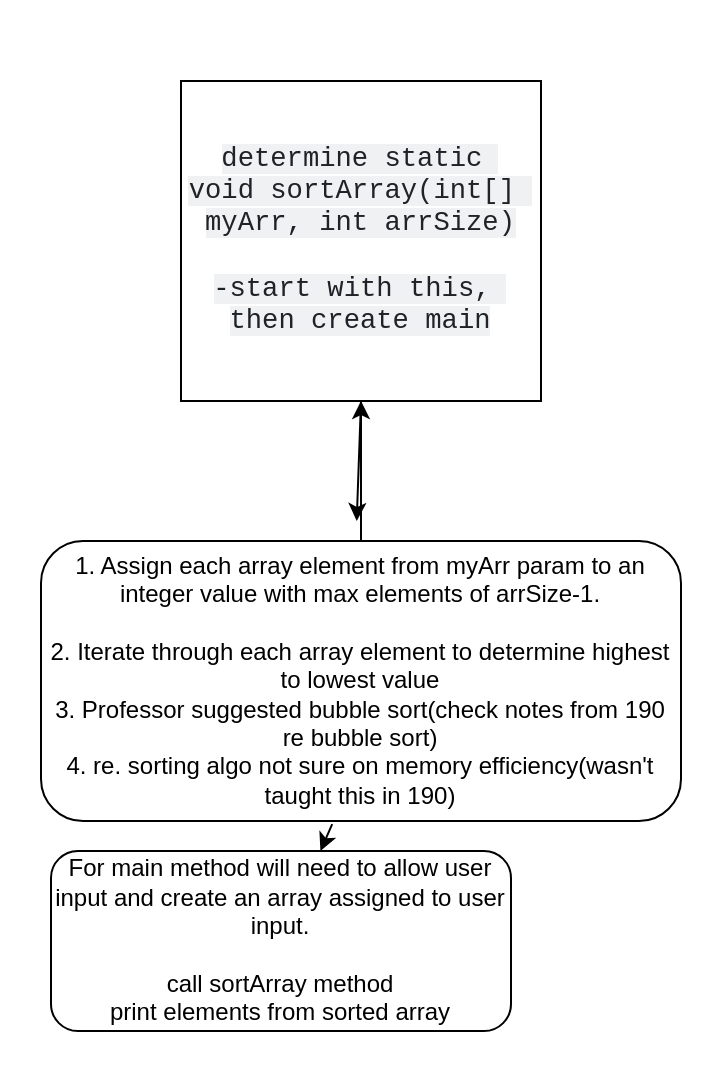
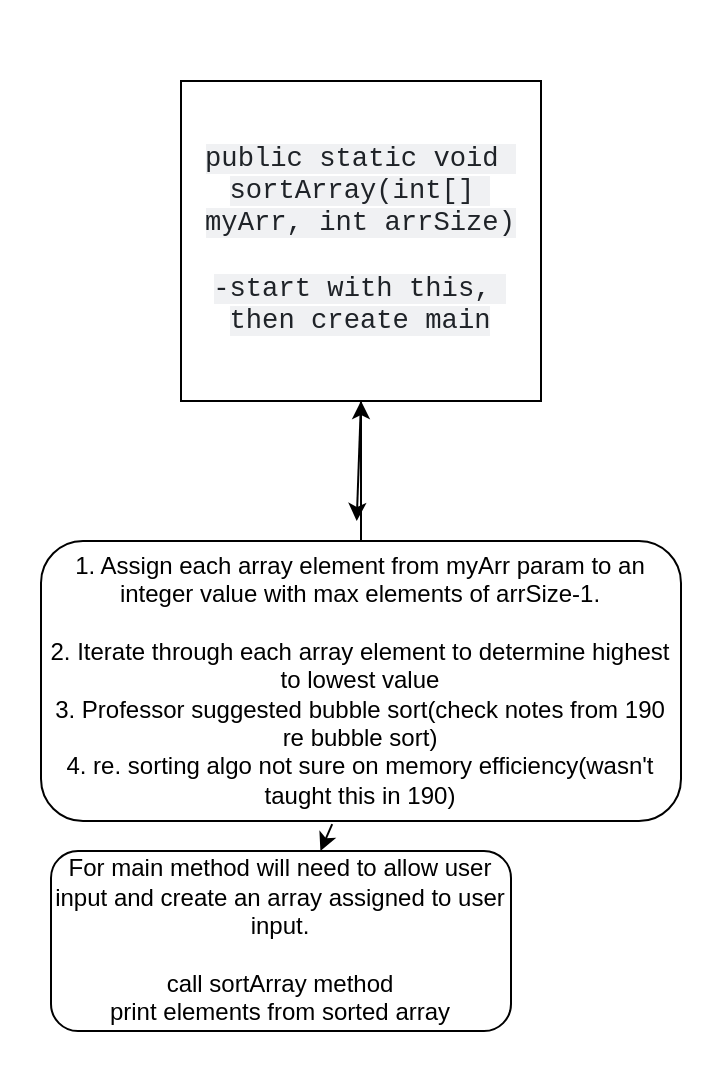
(361, 241) -> (361, 241)
